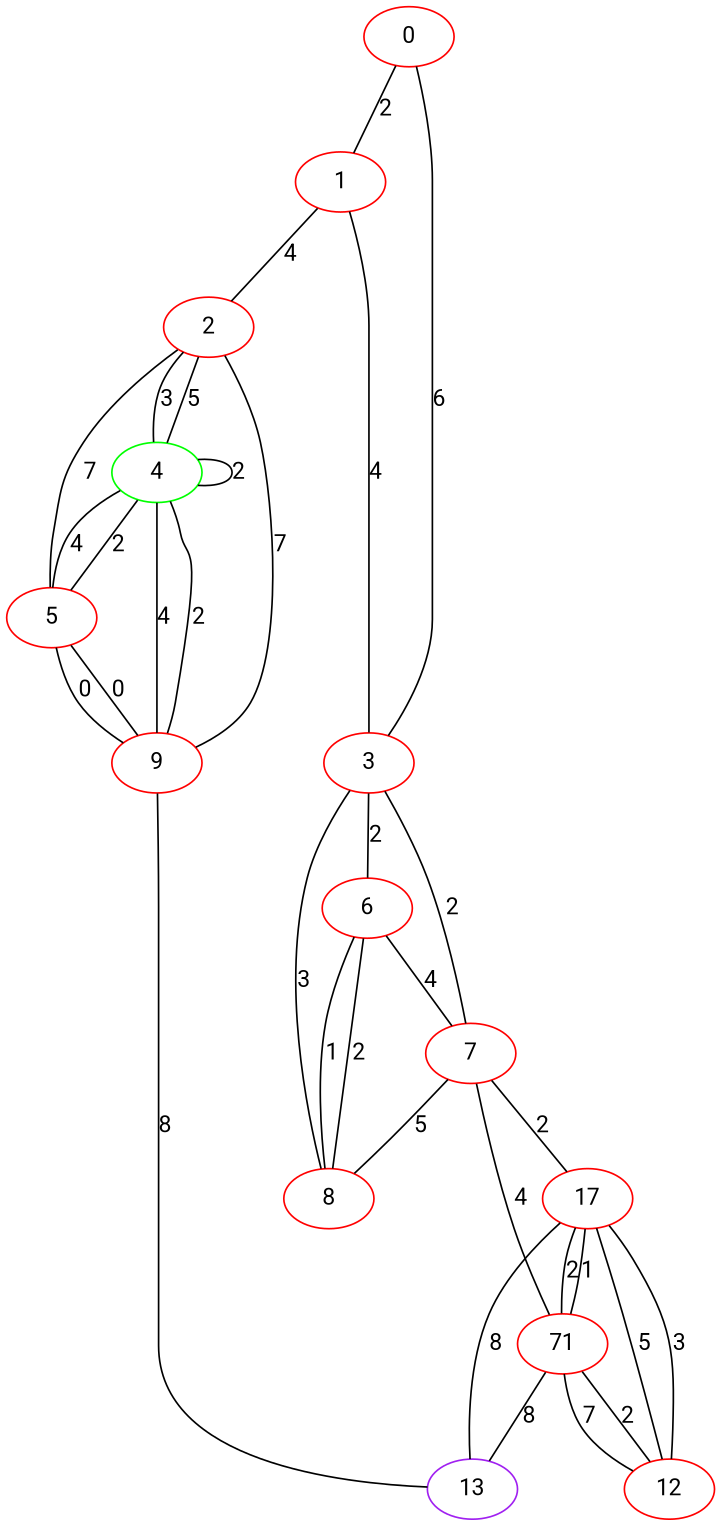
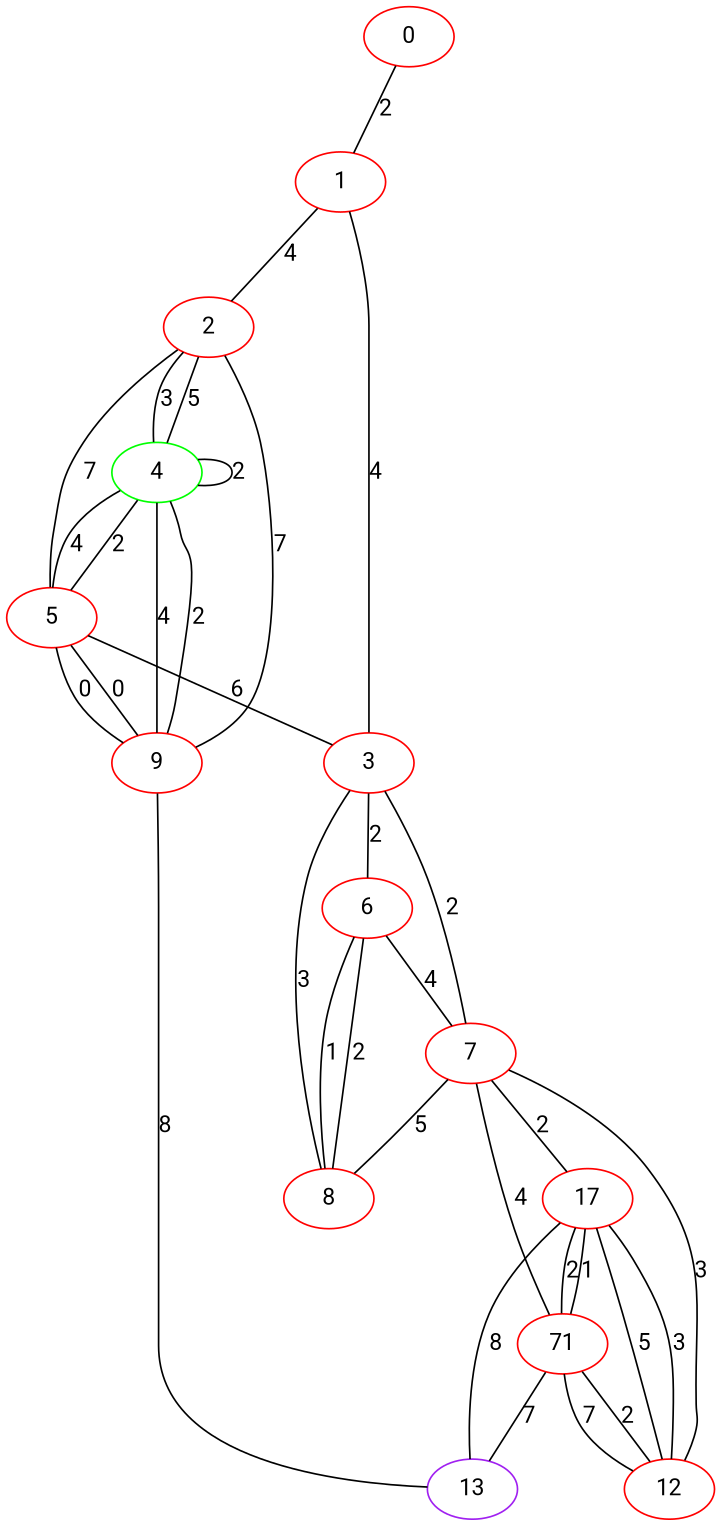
(432, 405) -> (210, 690)
none -> (682, 1226)
(529, 1417) -> (529, 1417)
